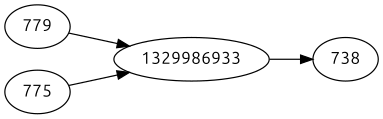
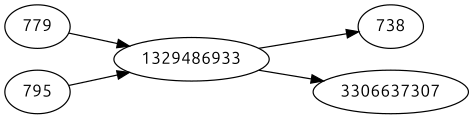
(192, 59) -> (192, 59)
(38, 92) -> (38, 92)
none -> (391, 92)
